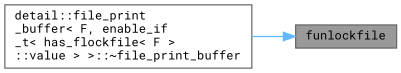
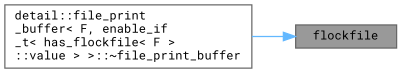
(346, 36) -> (346, 36)
